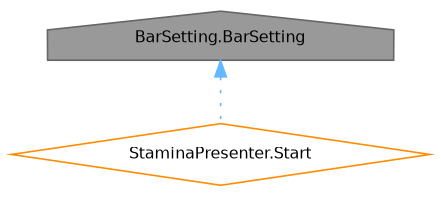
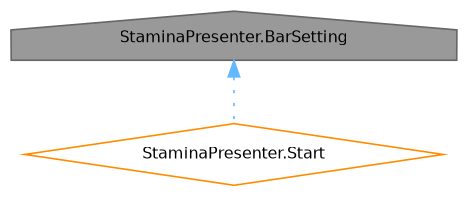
(221, 38) -> (234, 38)
